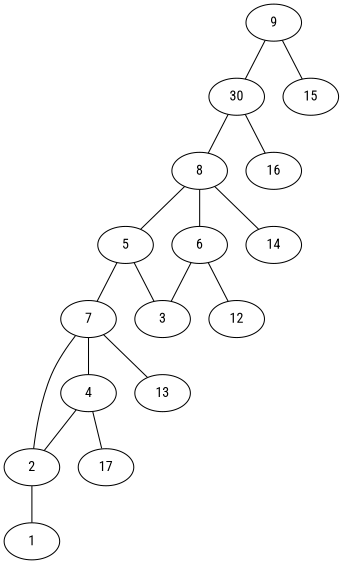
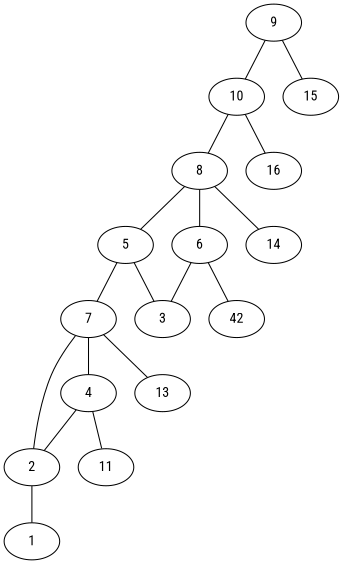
(237, 97) -> (237, 97)
(237, 319) -> (237, 319)
(106, 467) -> (106, 467)
